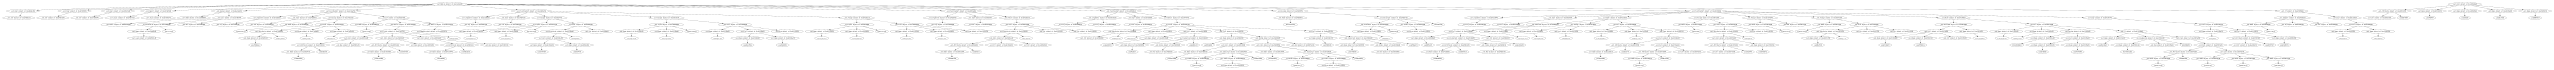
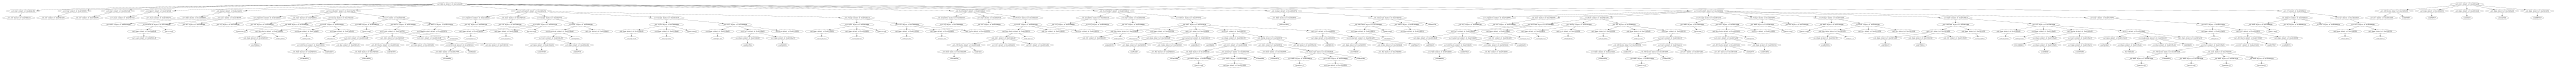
(976, 31) -> (978, 31)
